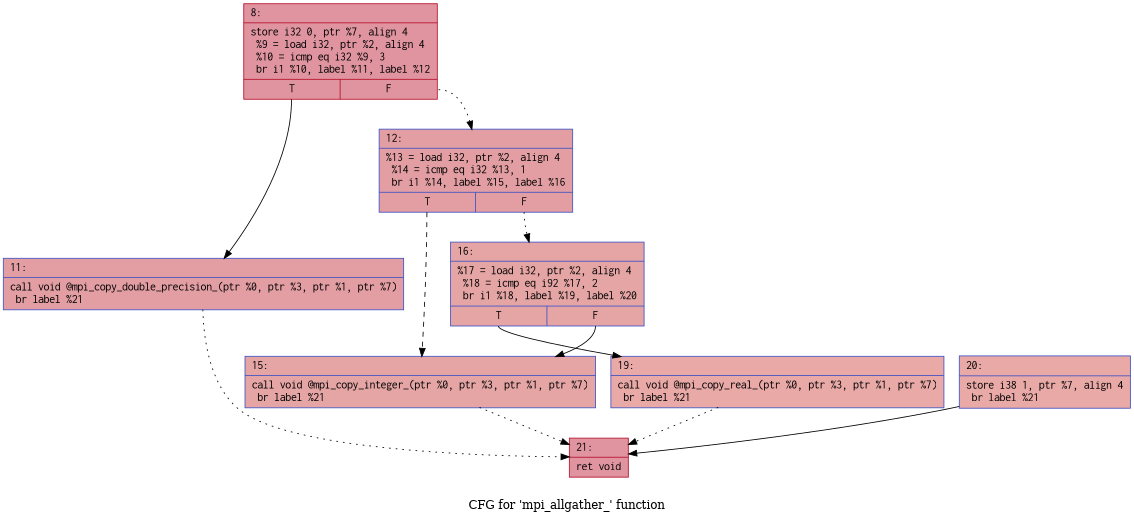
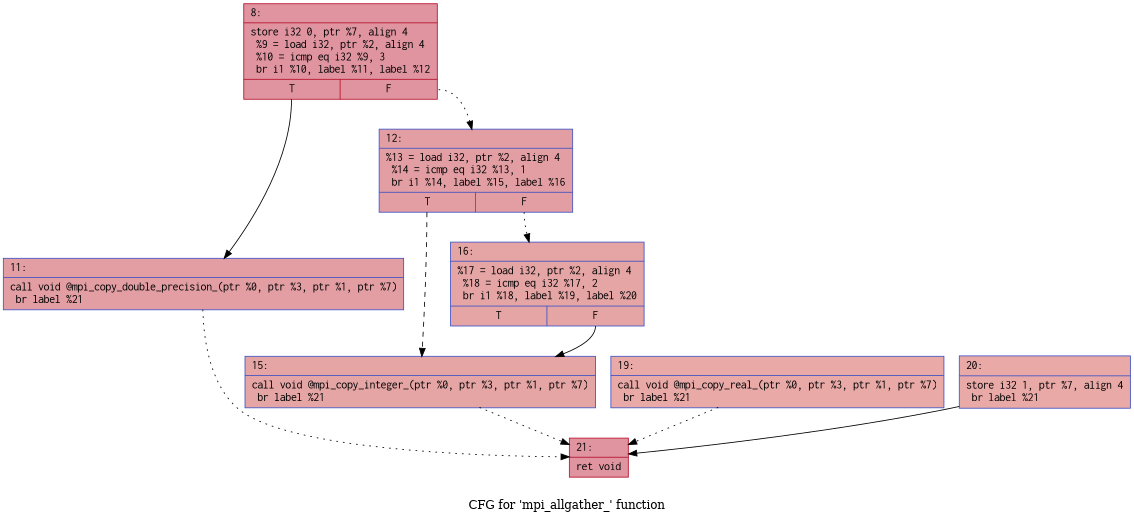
(527, 283) -> (527, 283)
(554, 344) -> none
(1045, 385) -> (1045, 385)
